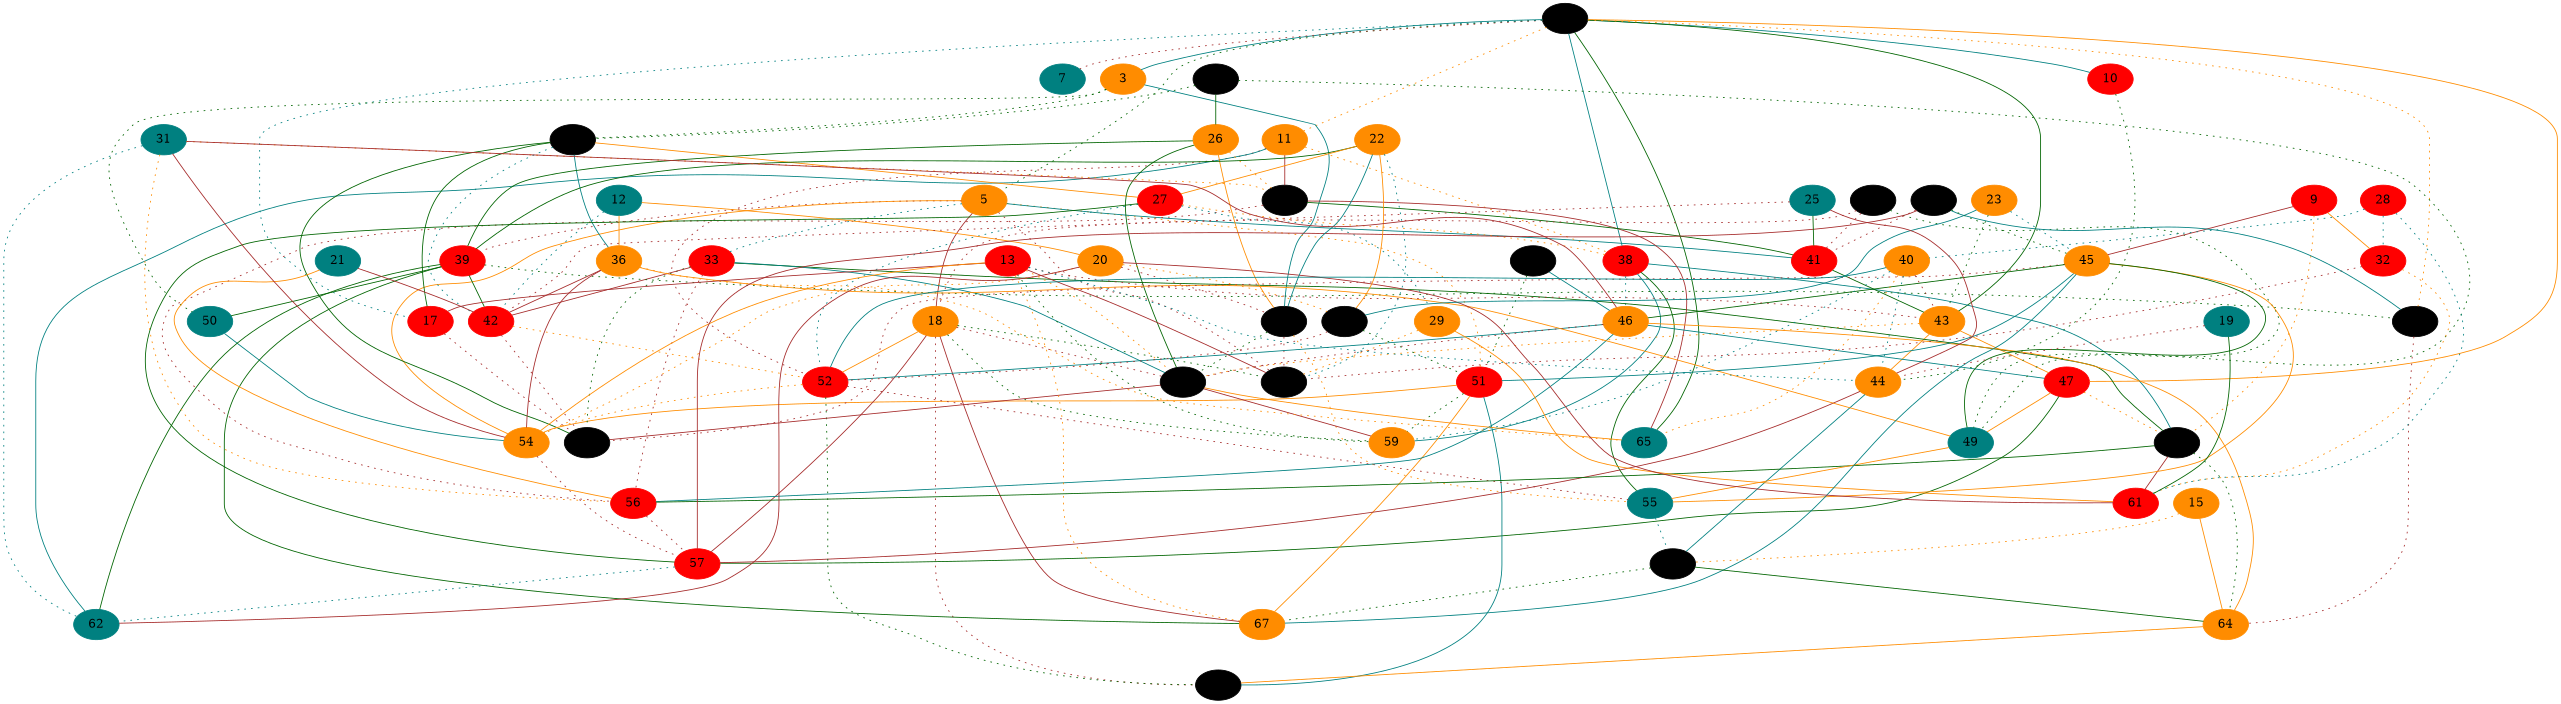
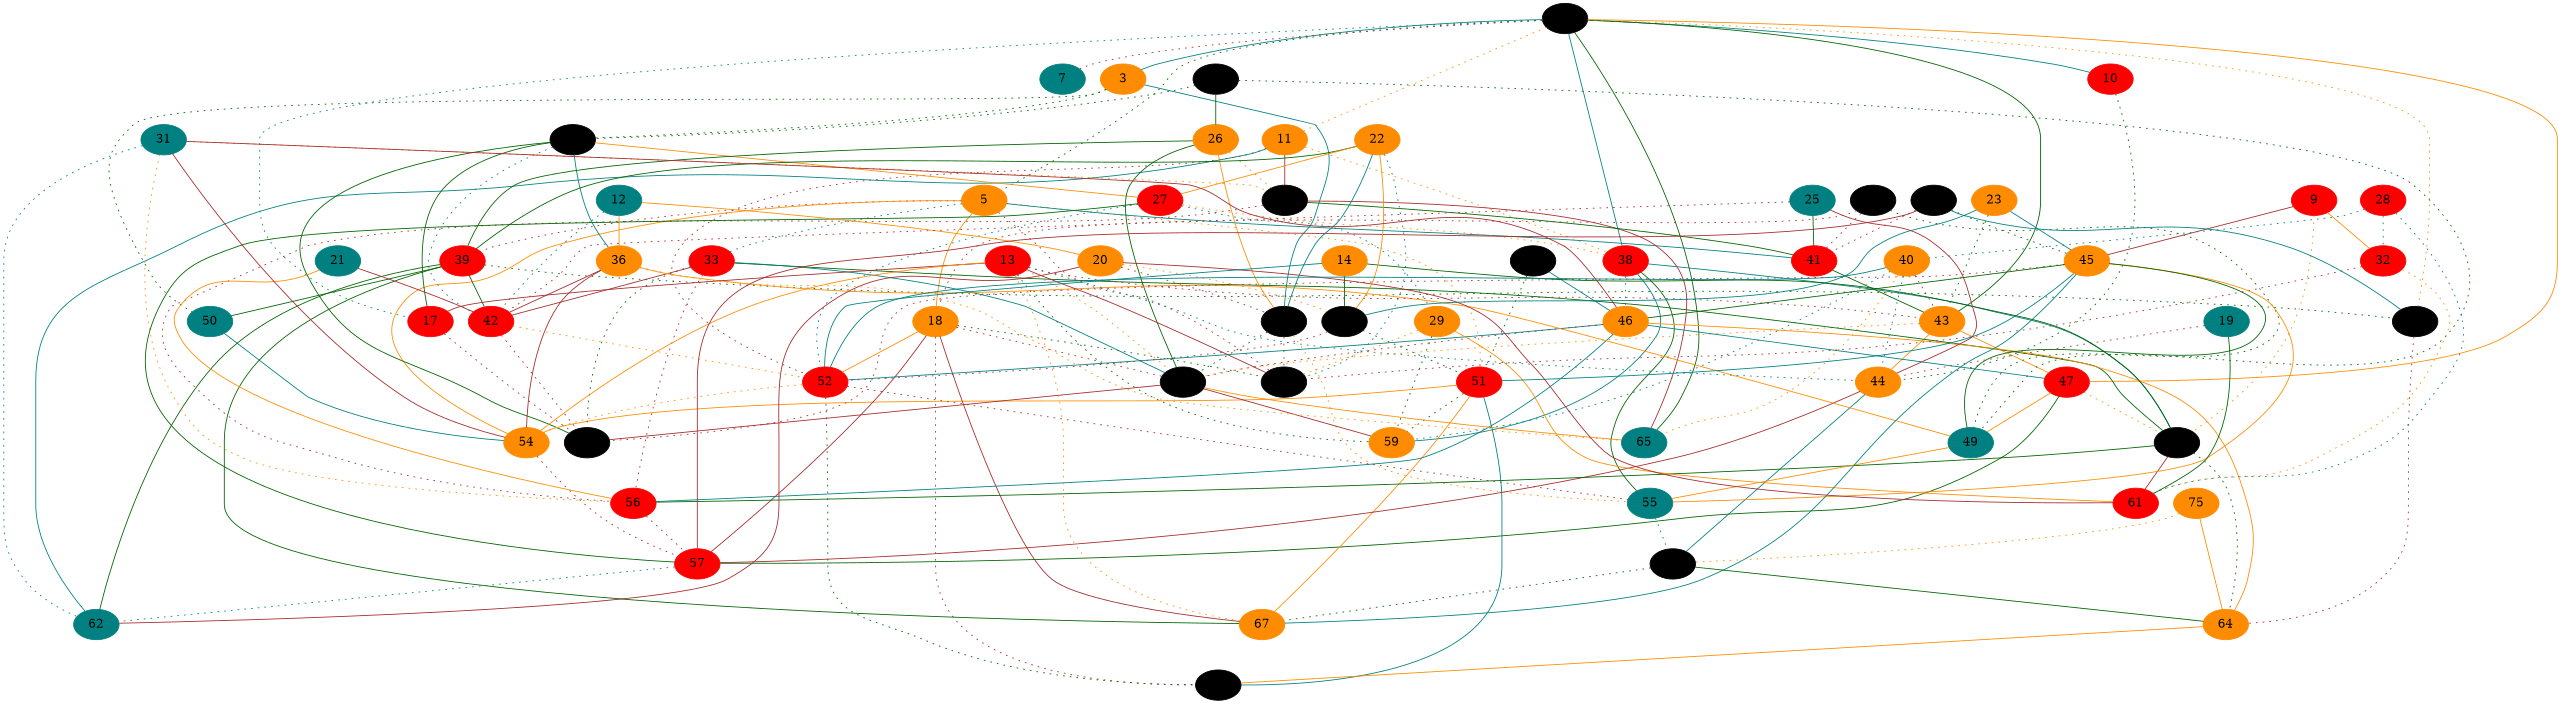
(2047, 235) -> (2047, 235)
(946, 256) -> (946, 256)
none -> (1345, 261)
(797, 302) -> none
(1145, 423) -> (1415, 382)
(2196, 503) -> (2196, 503)
